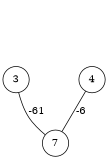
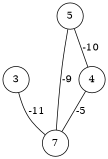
none -> (70, 16)
(37, 111) -> (37, 111)
(81, 111) -> (81, 111)
